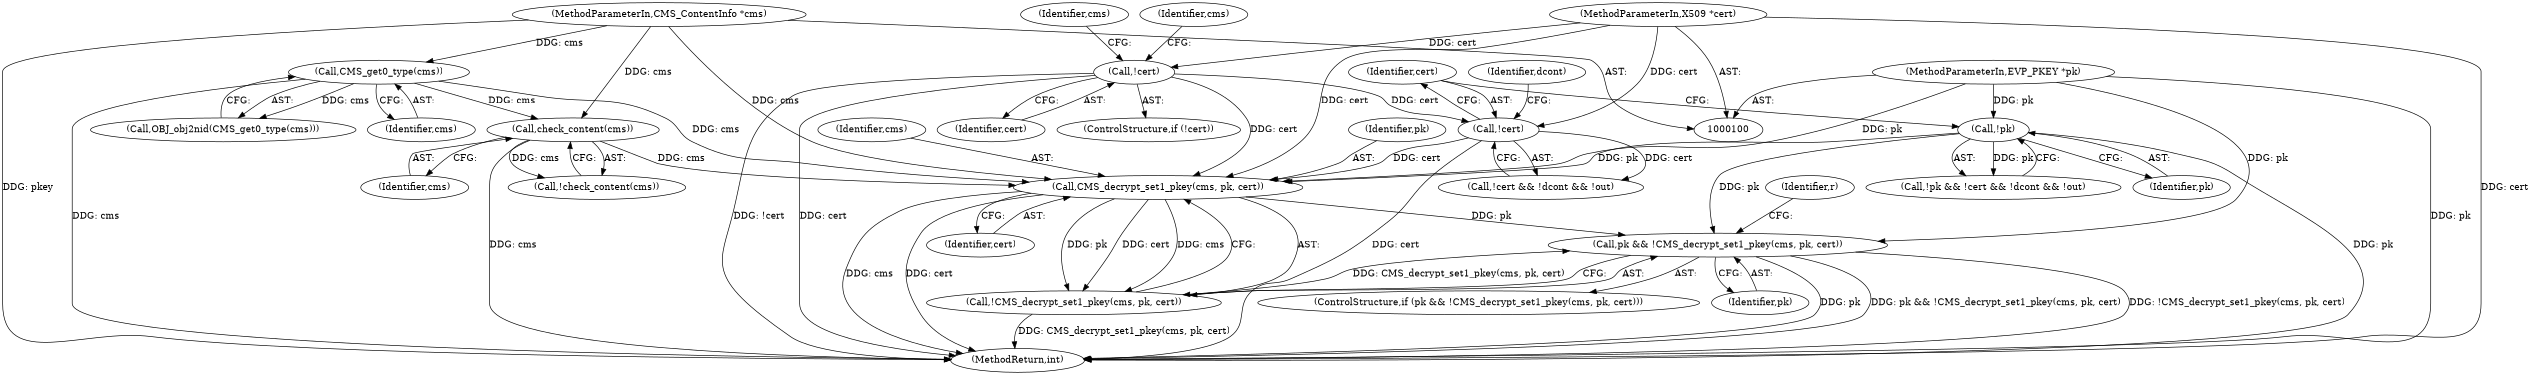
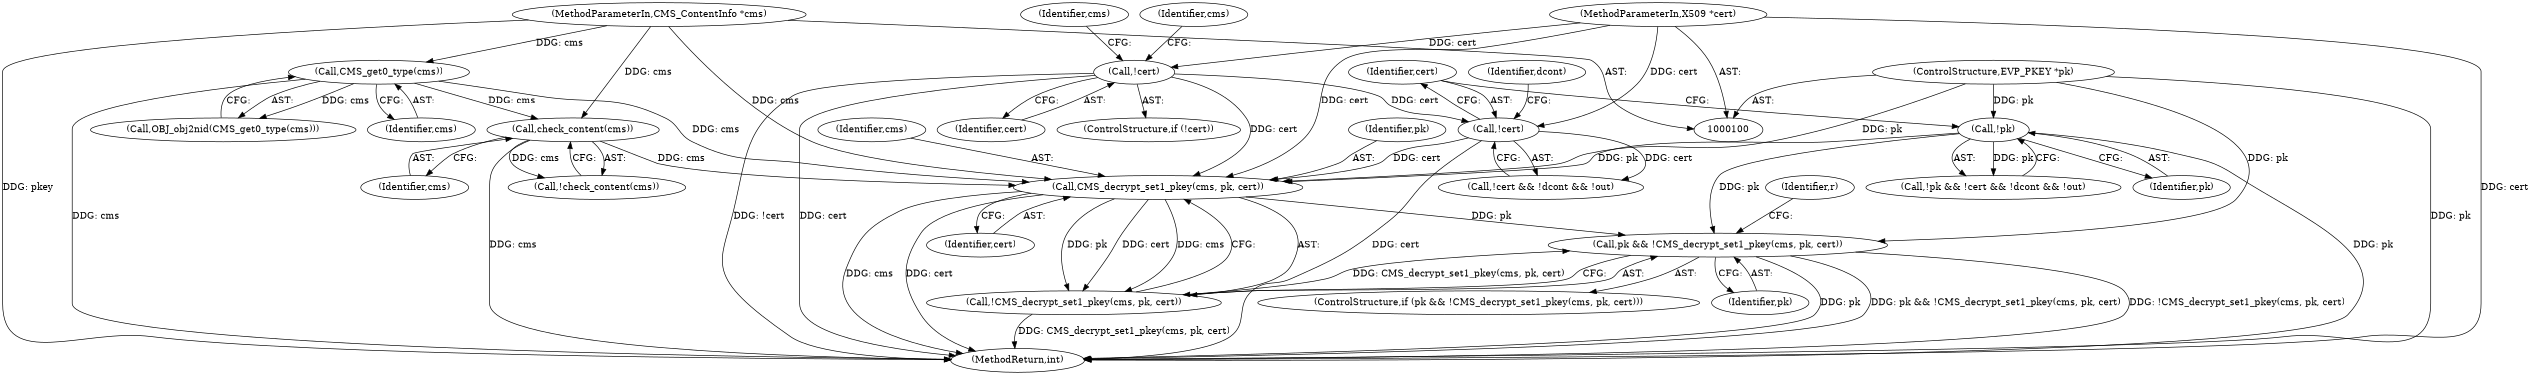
(1993, 72) -> (1993, 72)
